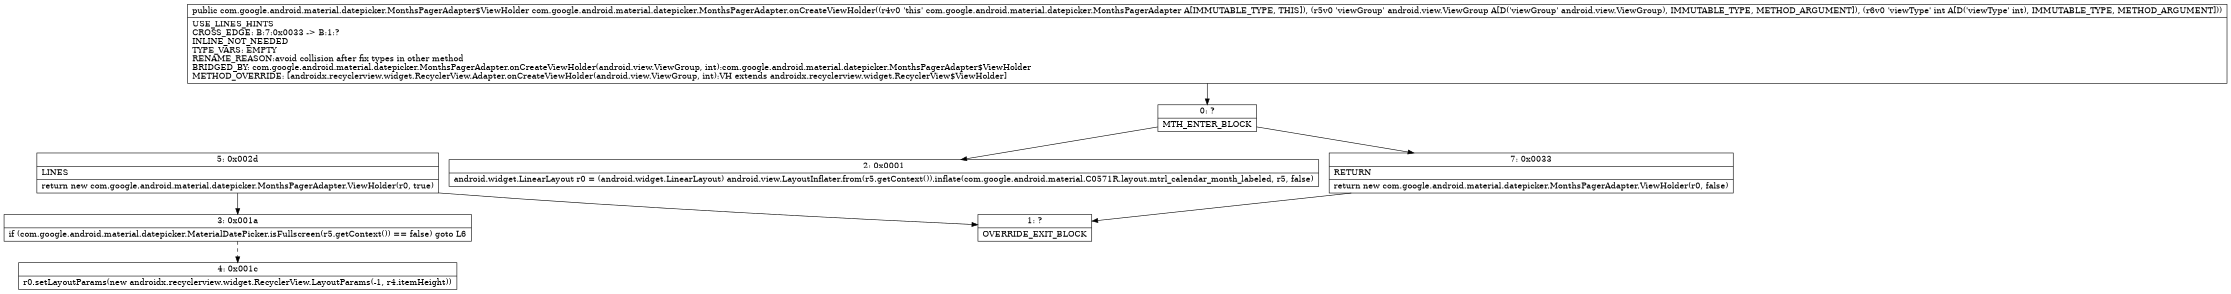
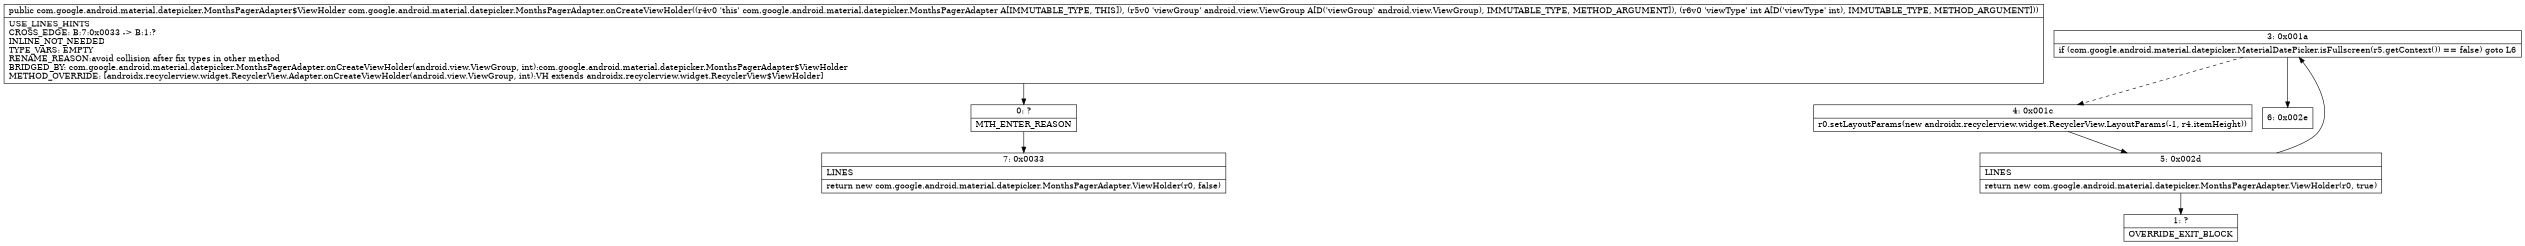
none -> (2288, 118)
(1207, 125) -> (1024, 125)
none -> (2095, 141)
(884, 173) -> none
(1353, 173) -> (840, 173)
(1225, 207) -> none
